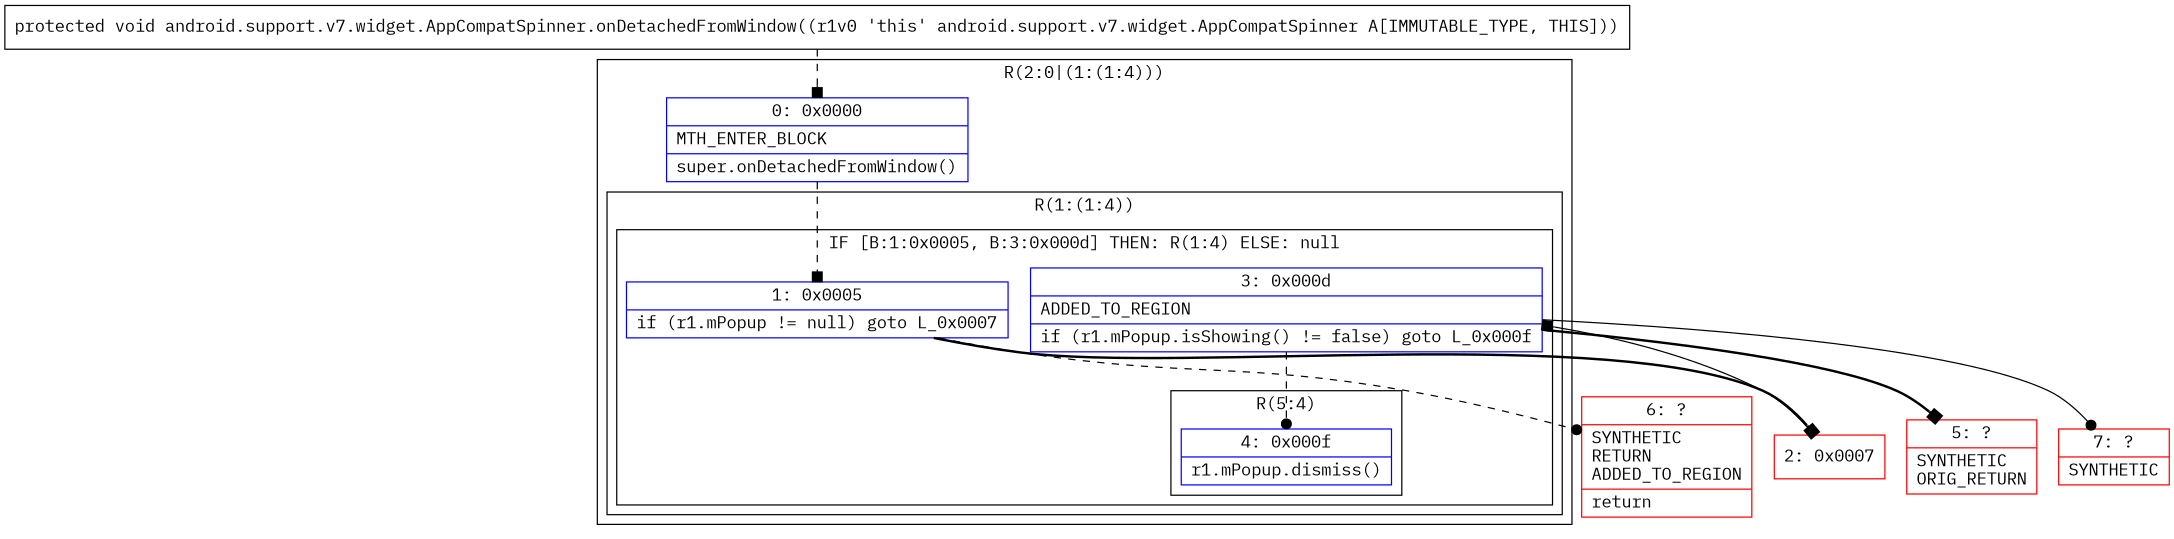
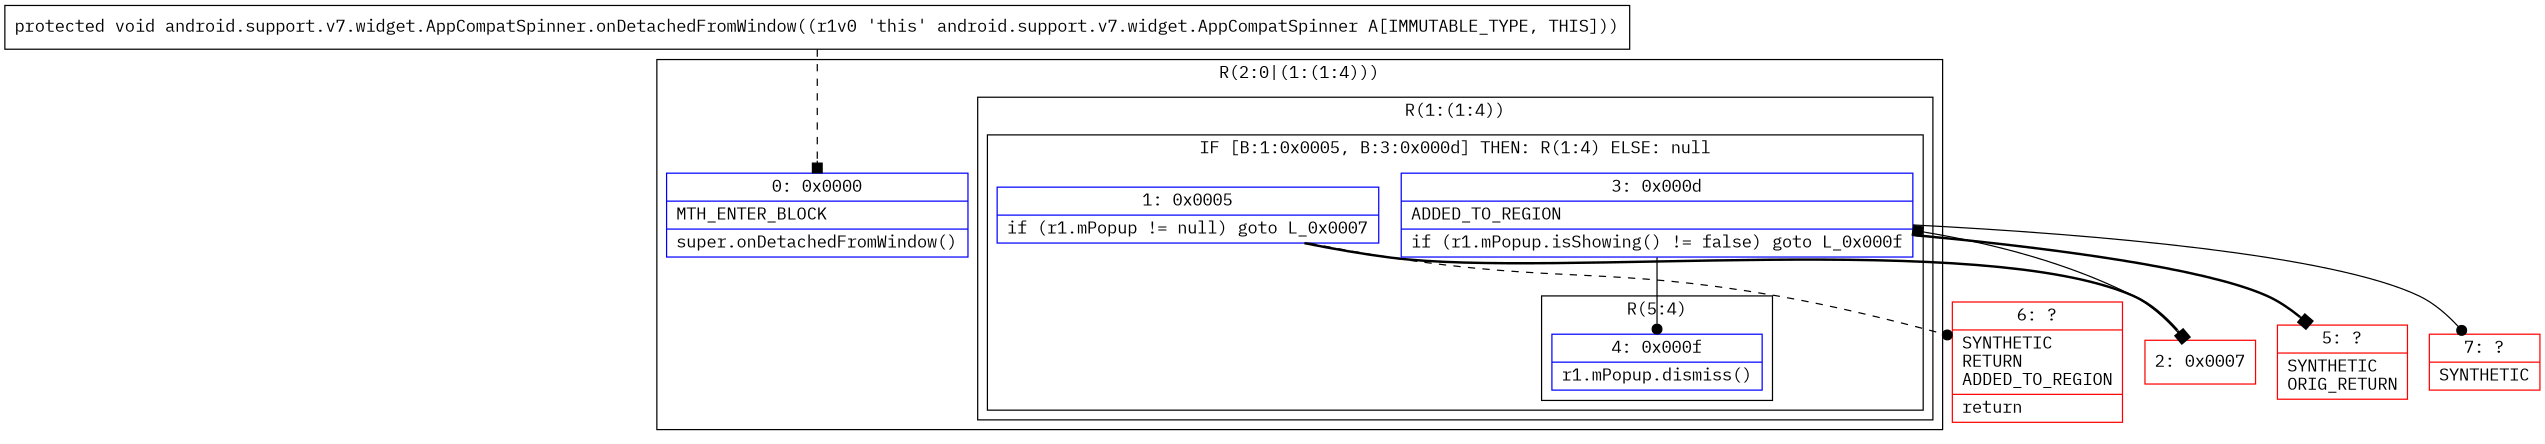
(817, 221) -> none
(1286, 399) -> (1657, 304)
